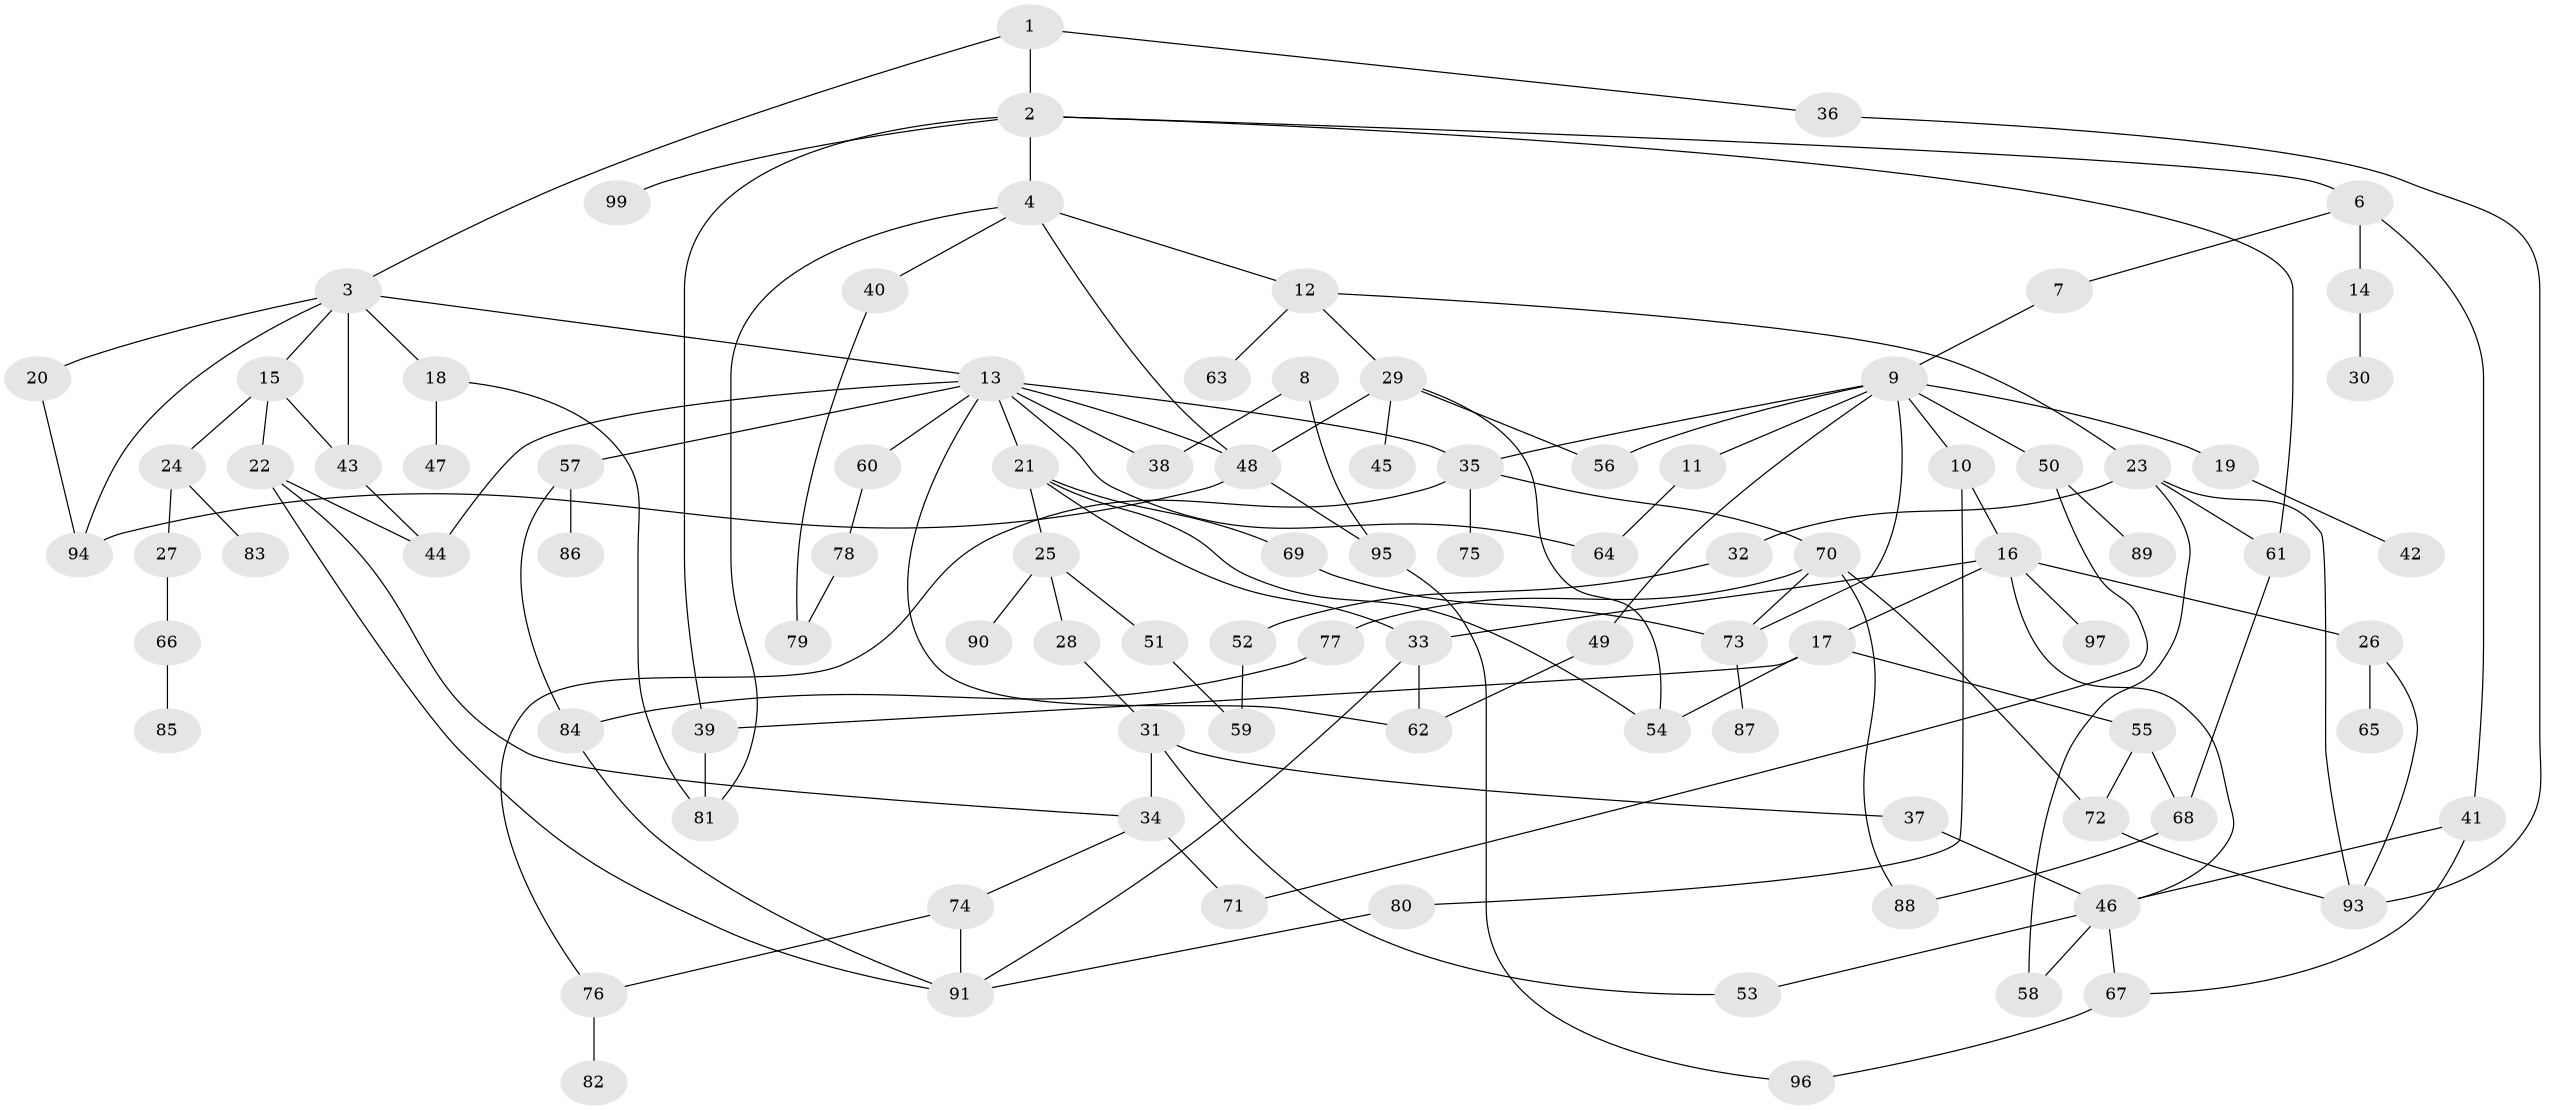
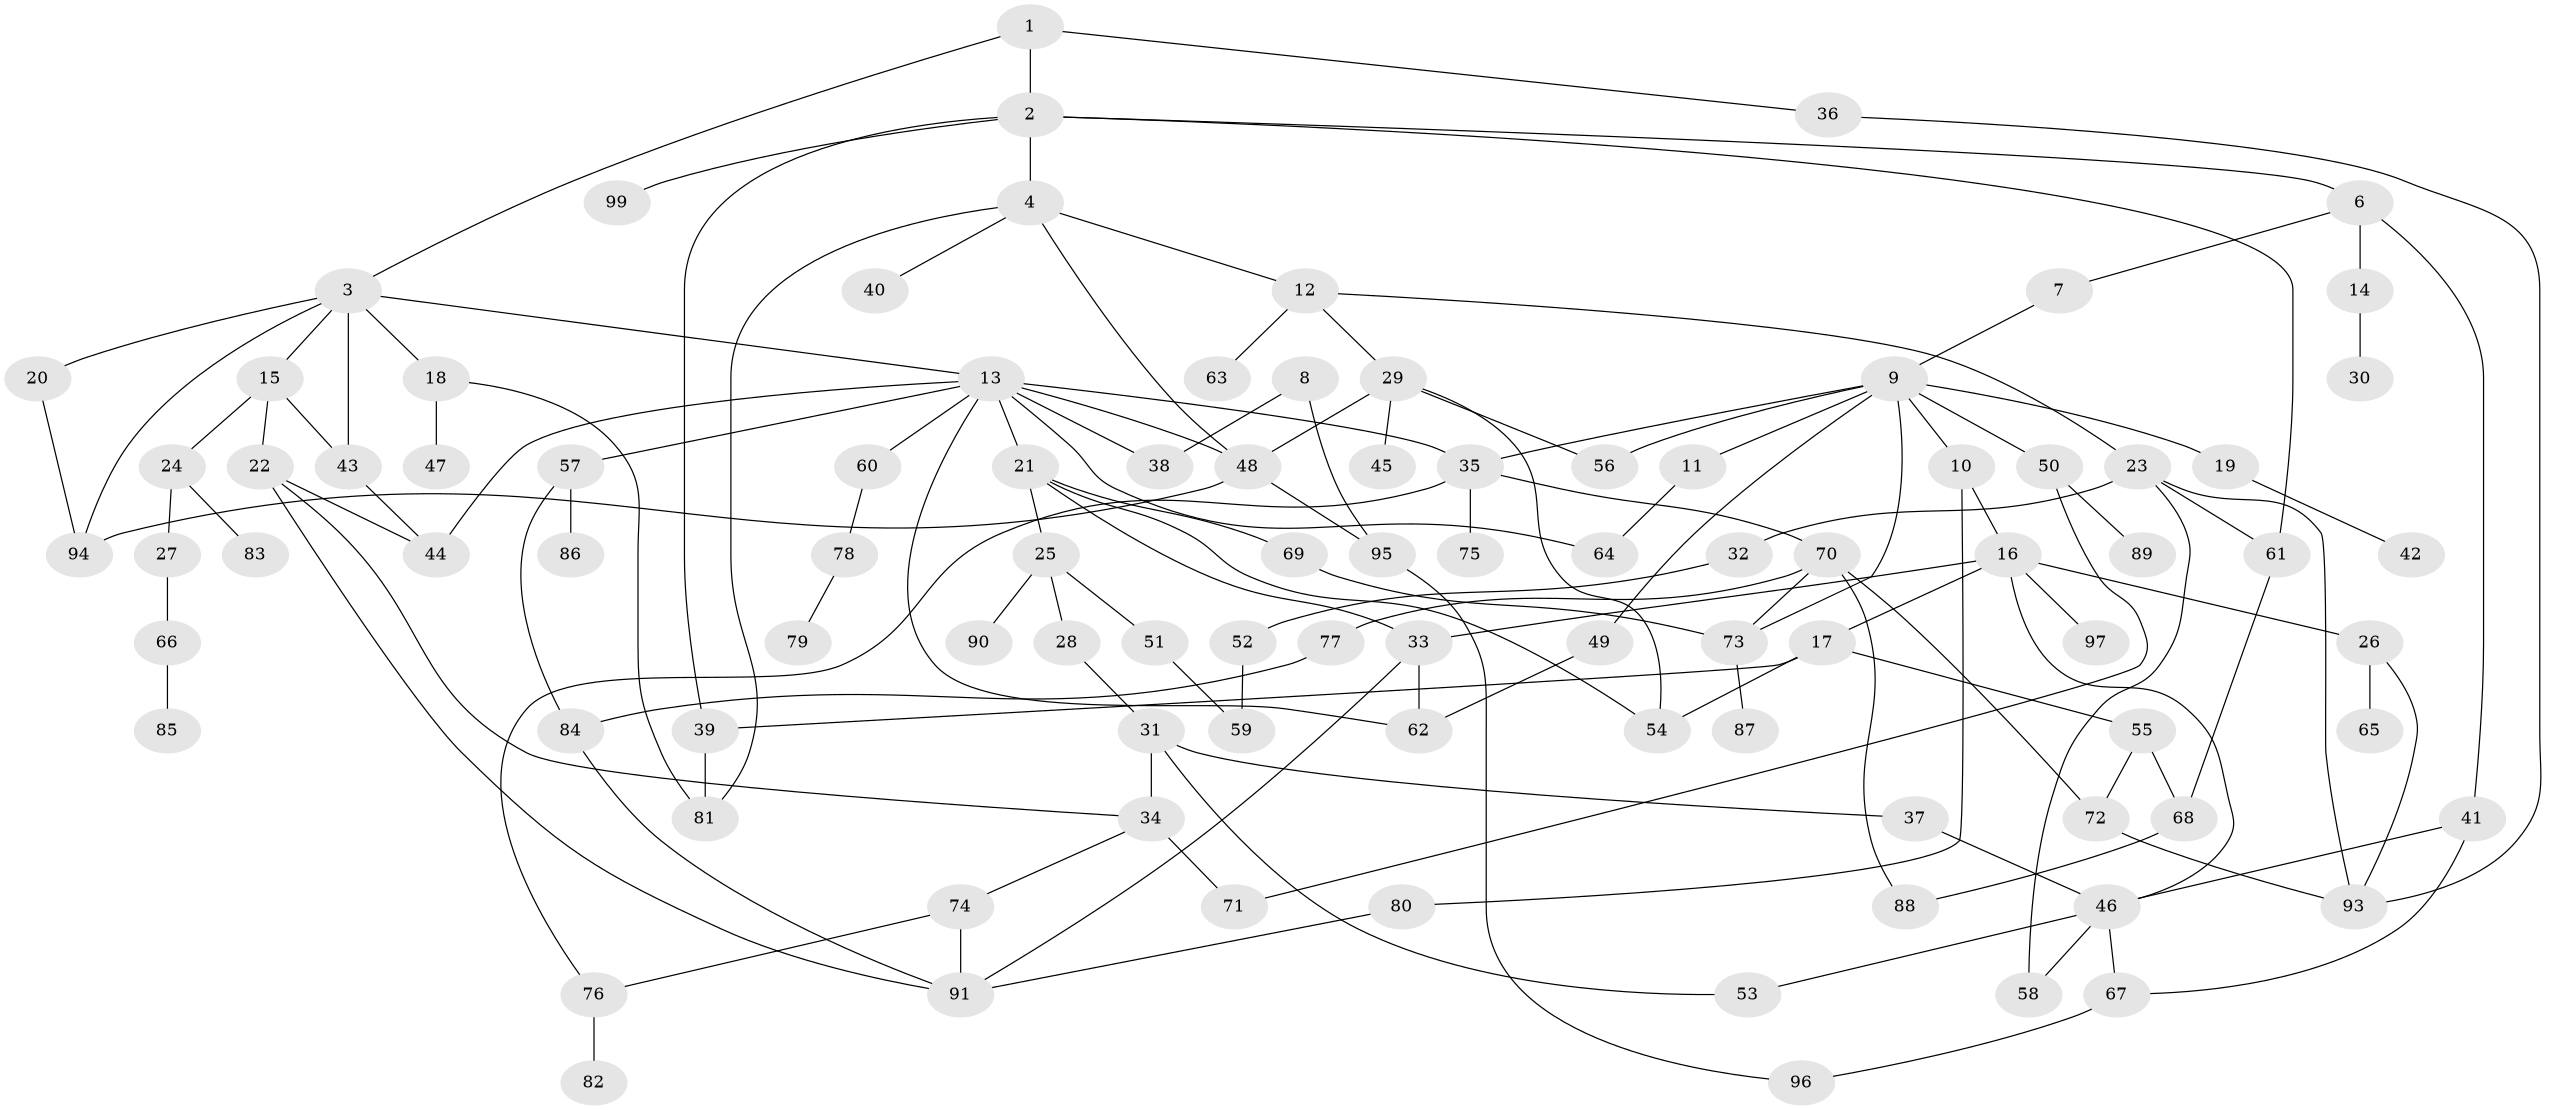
(815, 463) -> none
